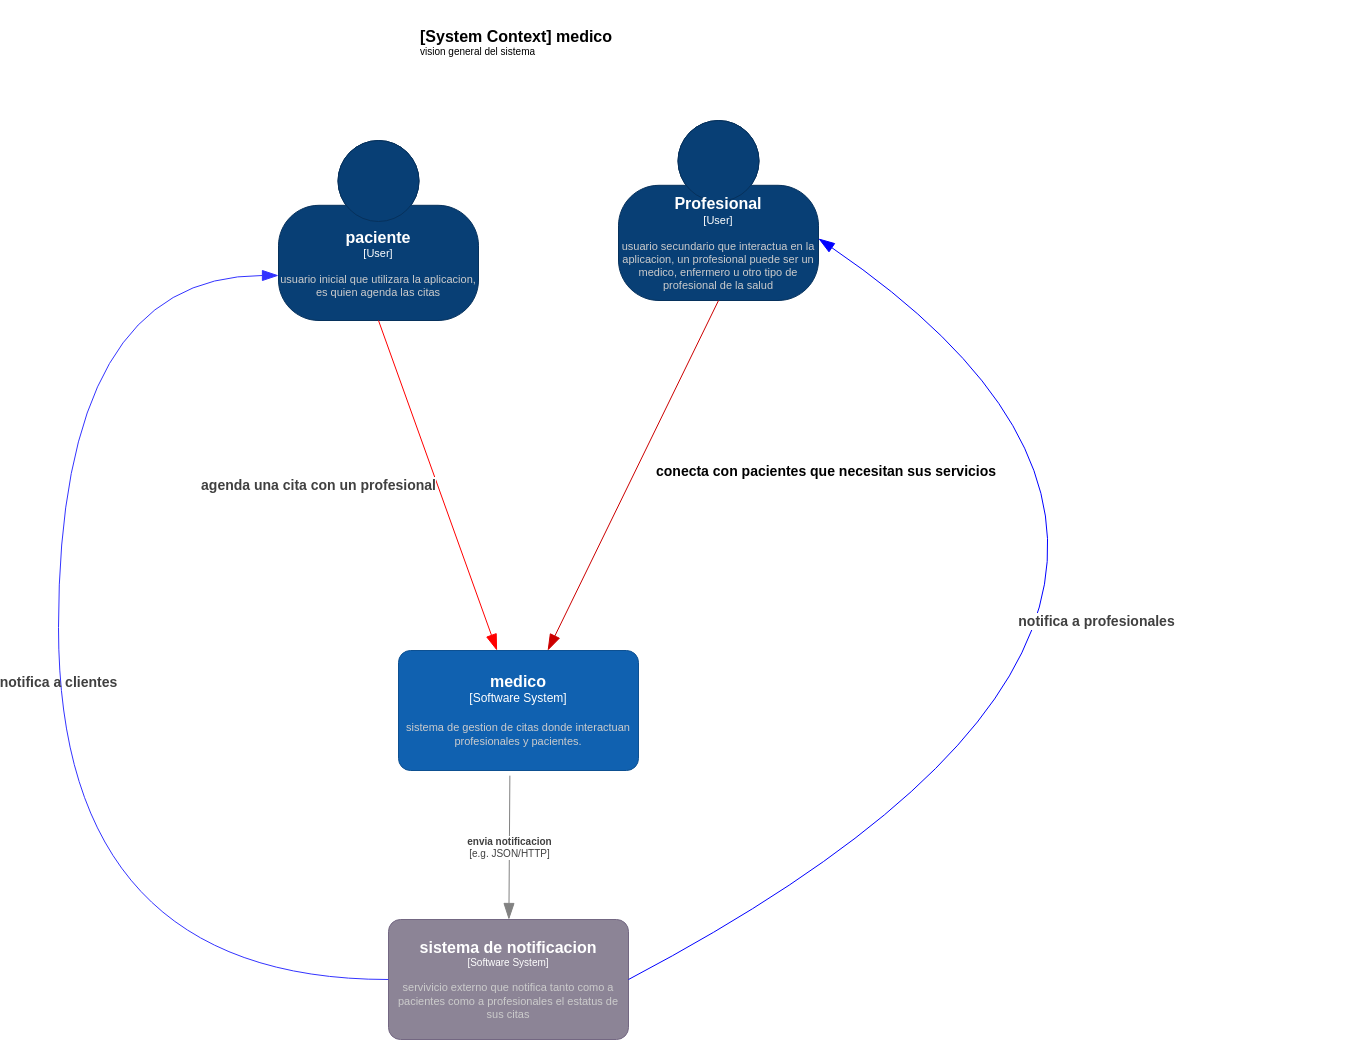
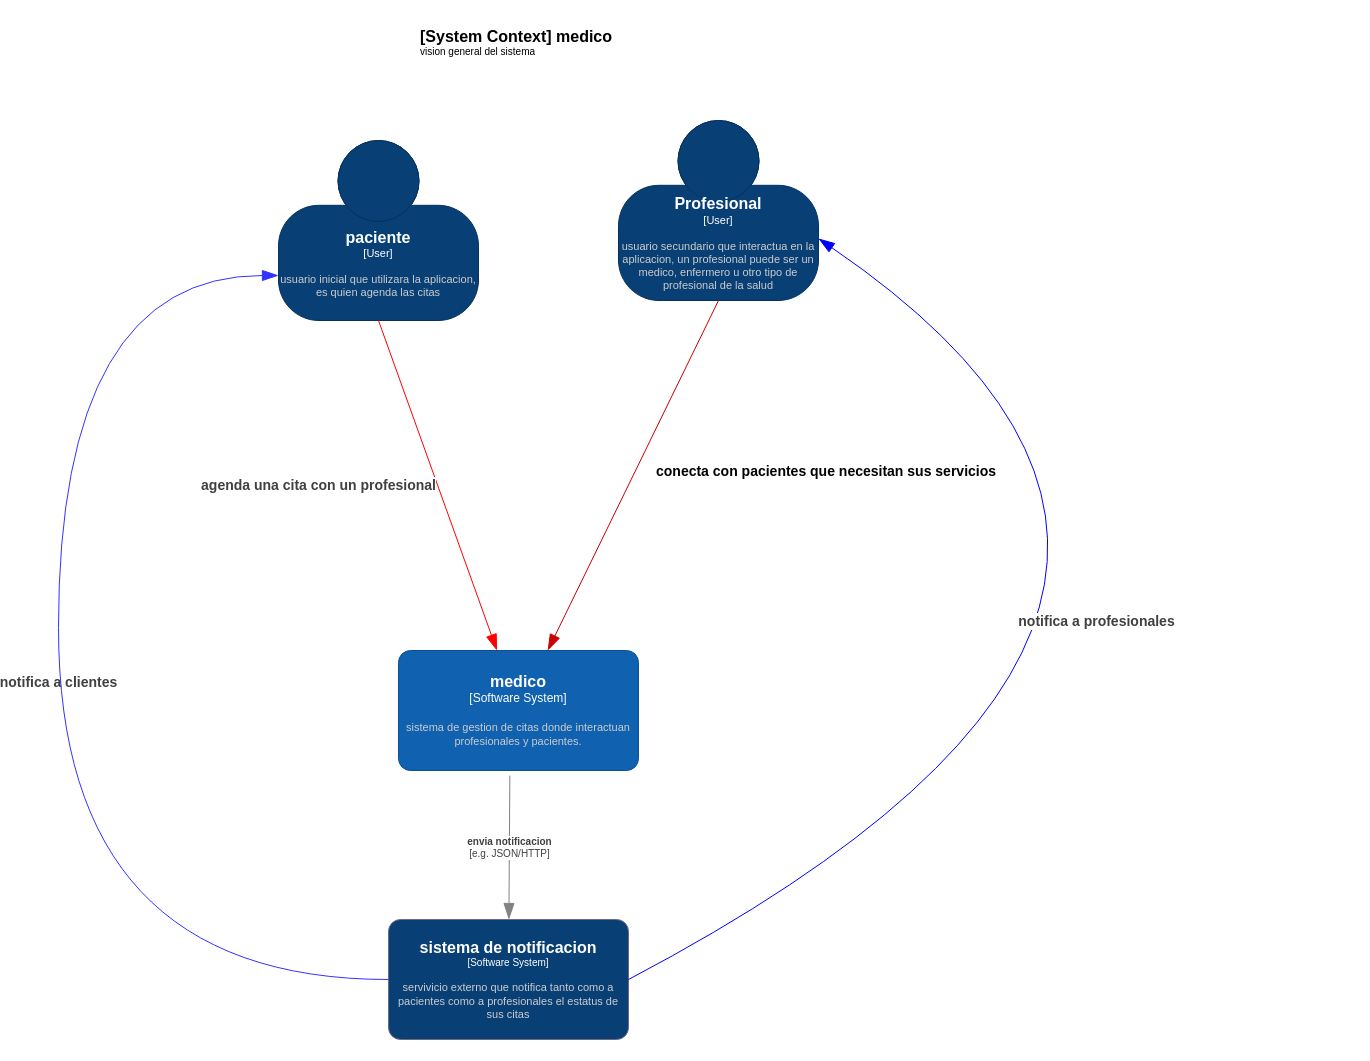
(509, 980) -> (509, 980)
